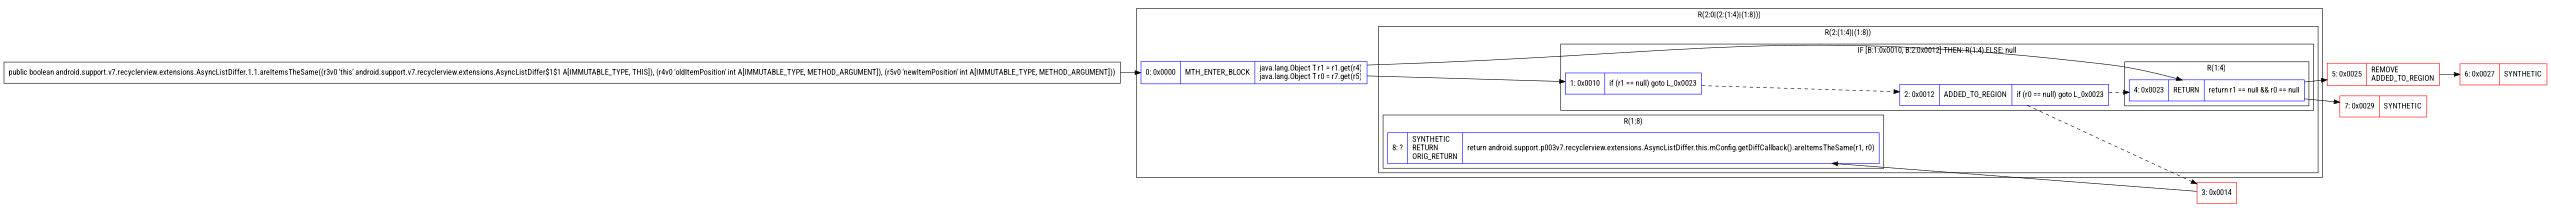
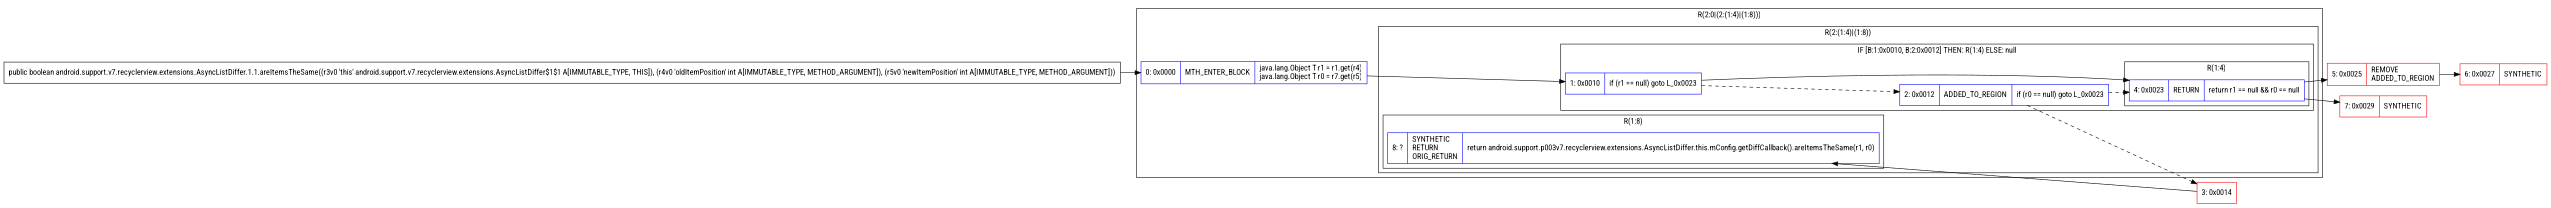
(1712, 48) -> (1913, 75)
